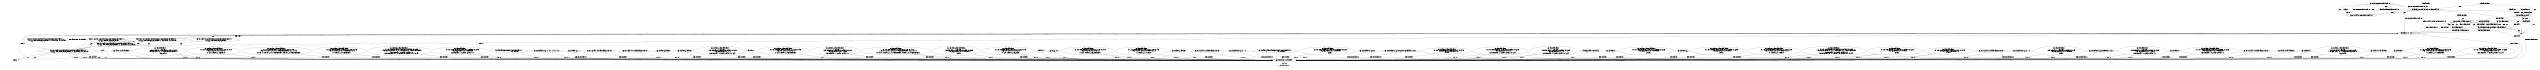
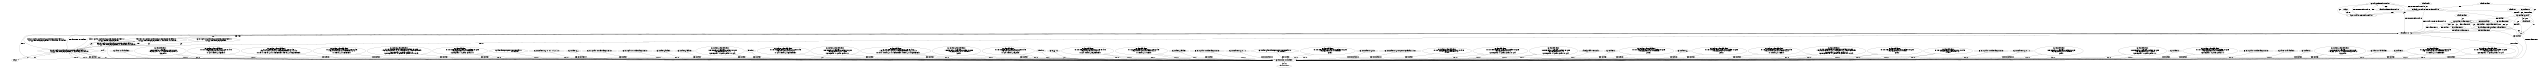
(2380, 4) -> (2380, 4)
(2517, 36) -> (2517, 36)
(2101, 51) -> none
